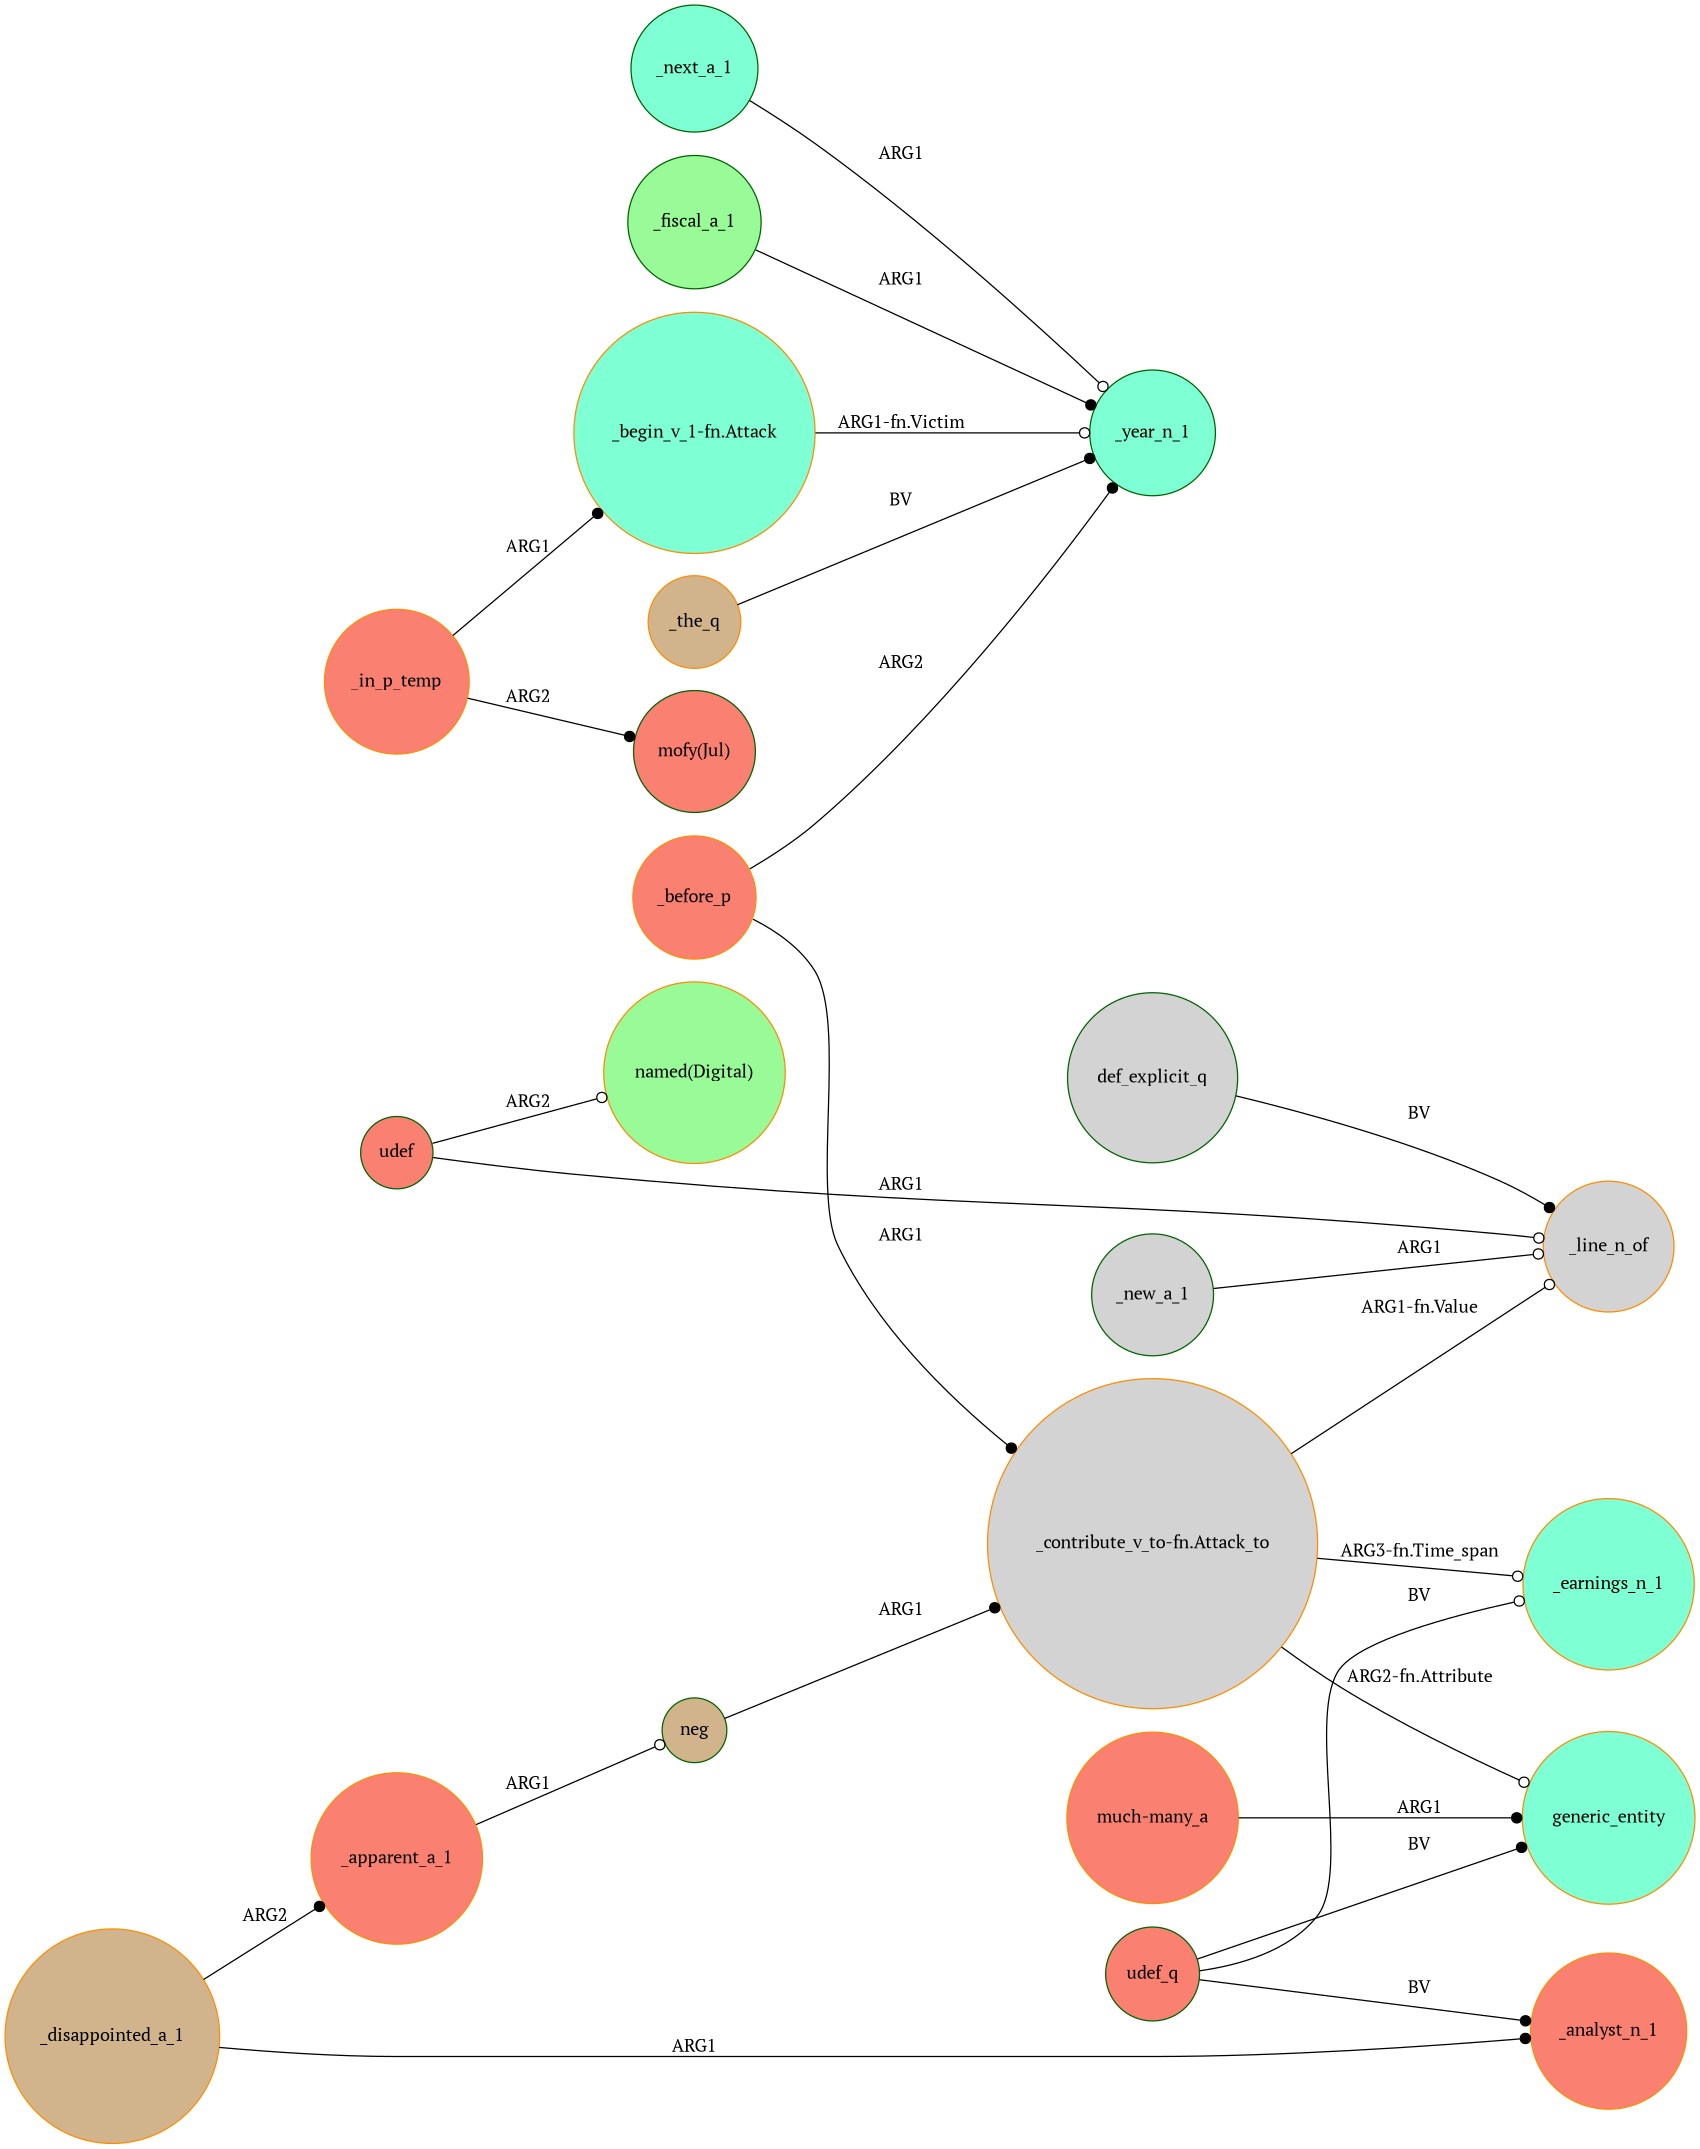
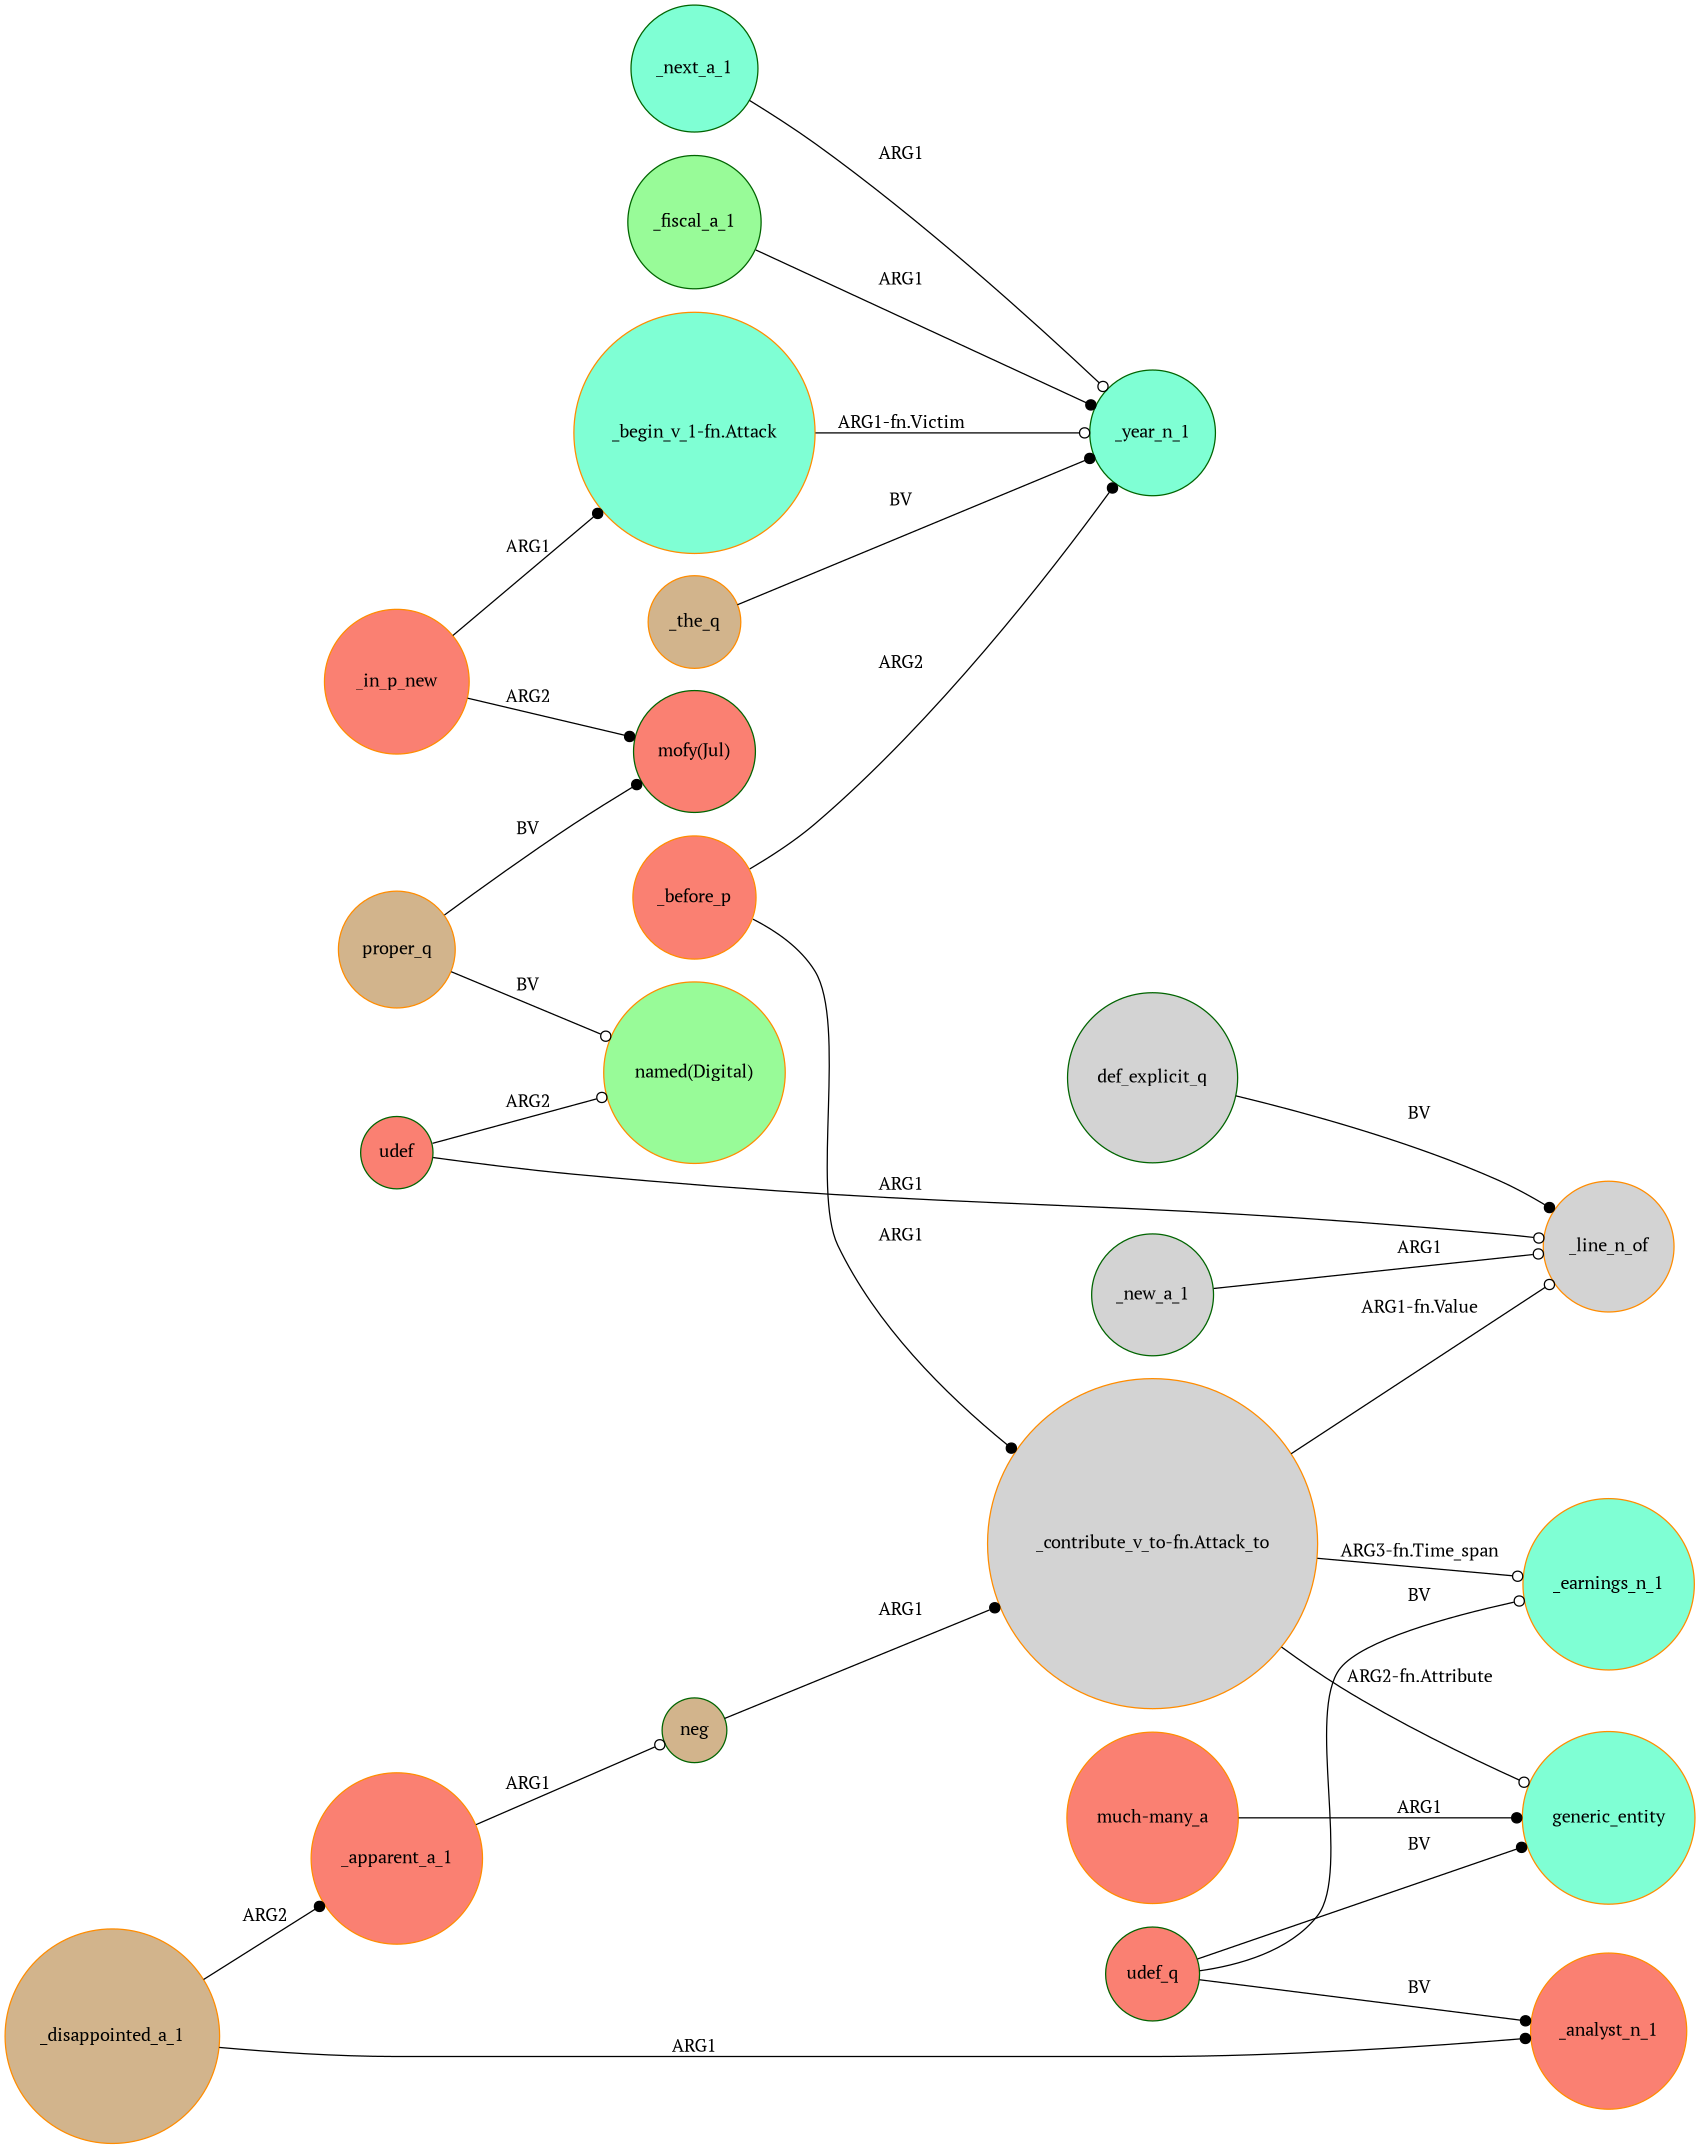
(397, 682) -> (397, 682)
none -> (397, 950)
